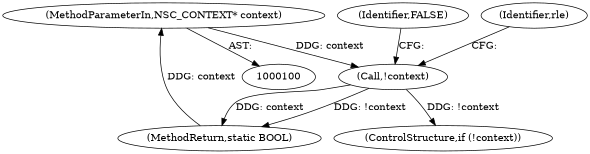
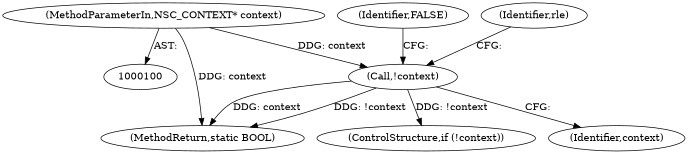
(166, 87) -> (194, 71)
none -> (617, 138)
